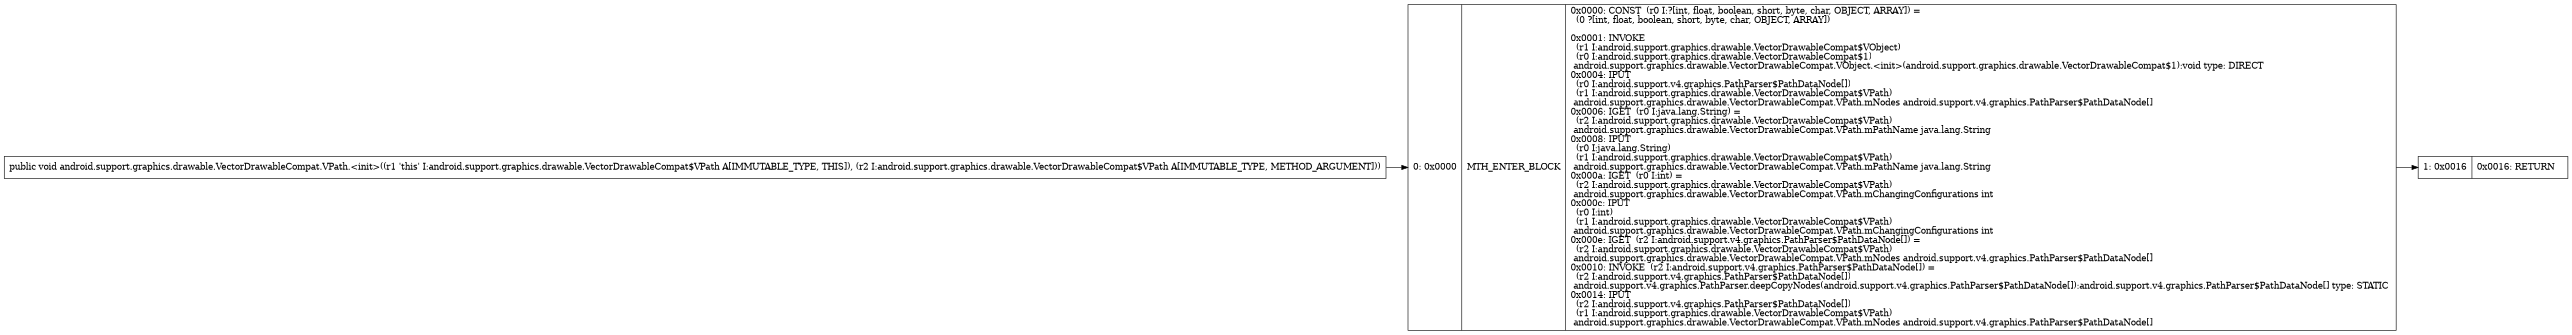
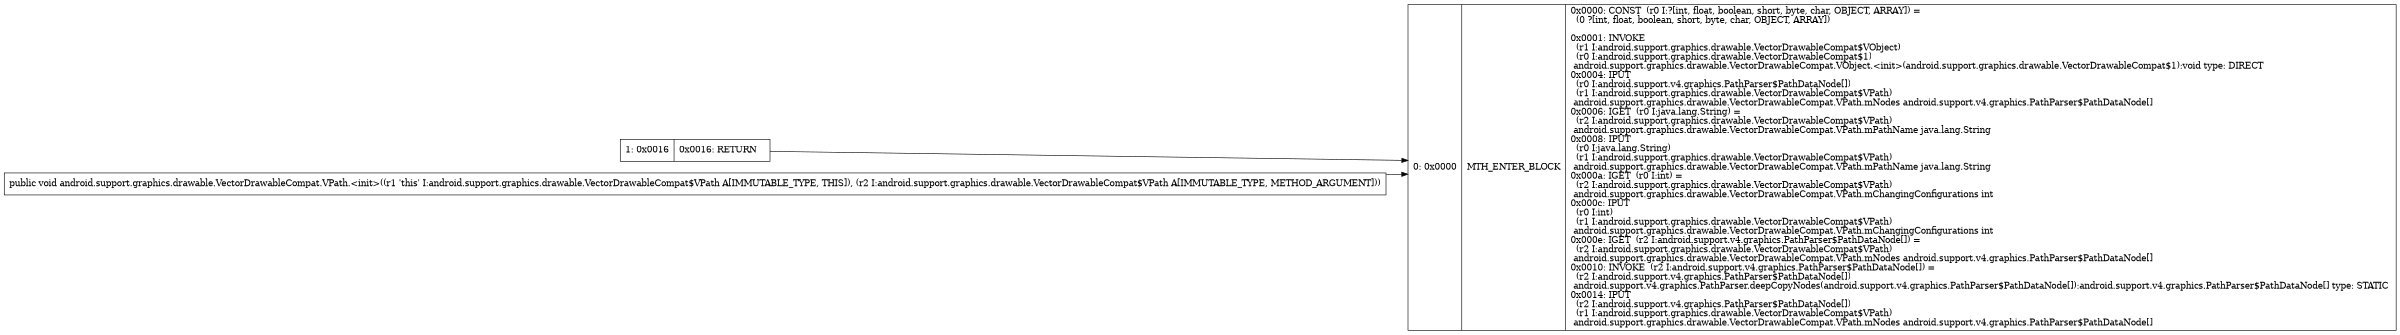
(2404, 167) -> (1086, 156)
